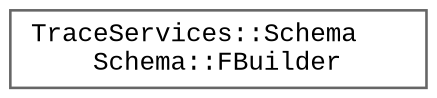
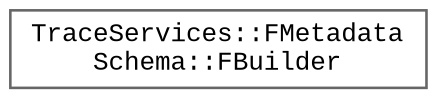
(218, 49) -> (218, 49)
